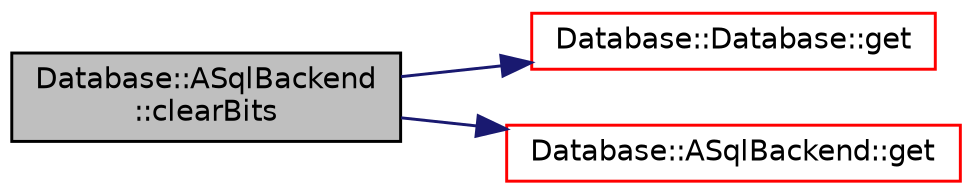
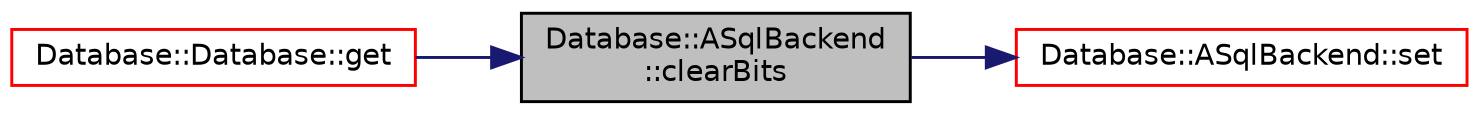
(451, 71) -> (454, 57)
(734, 153) -> (1242, 57)
